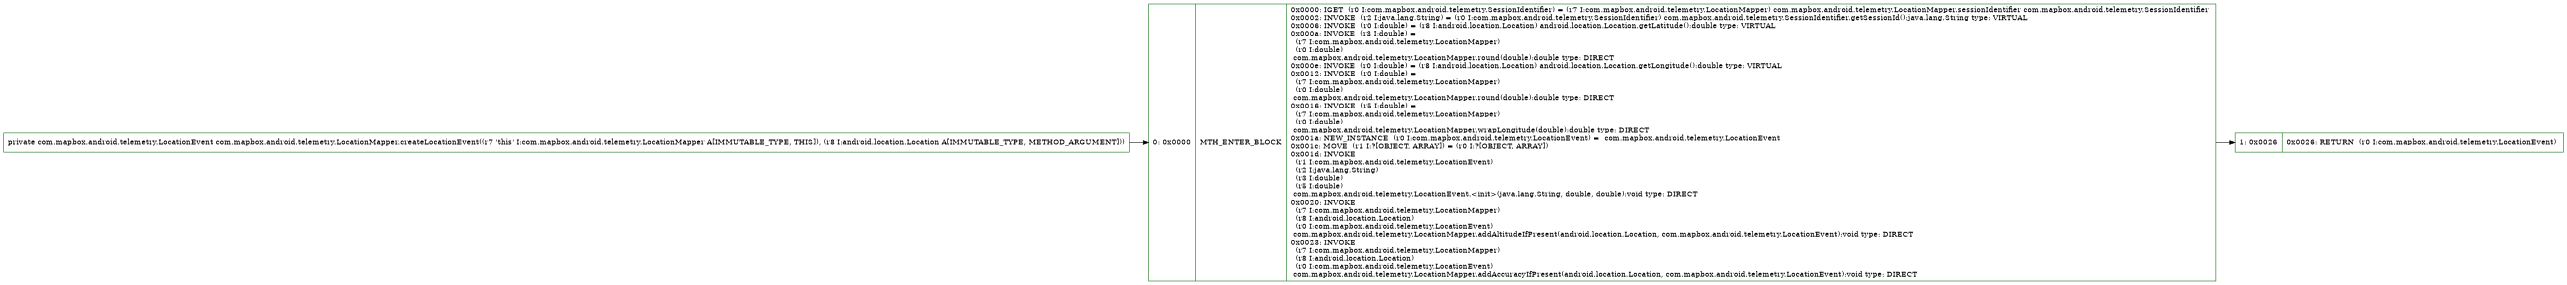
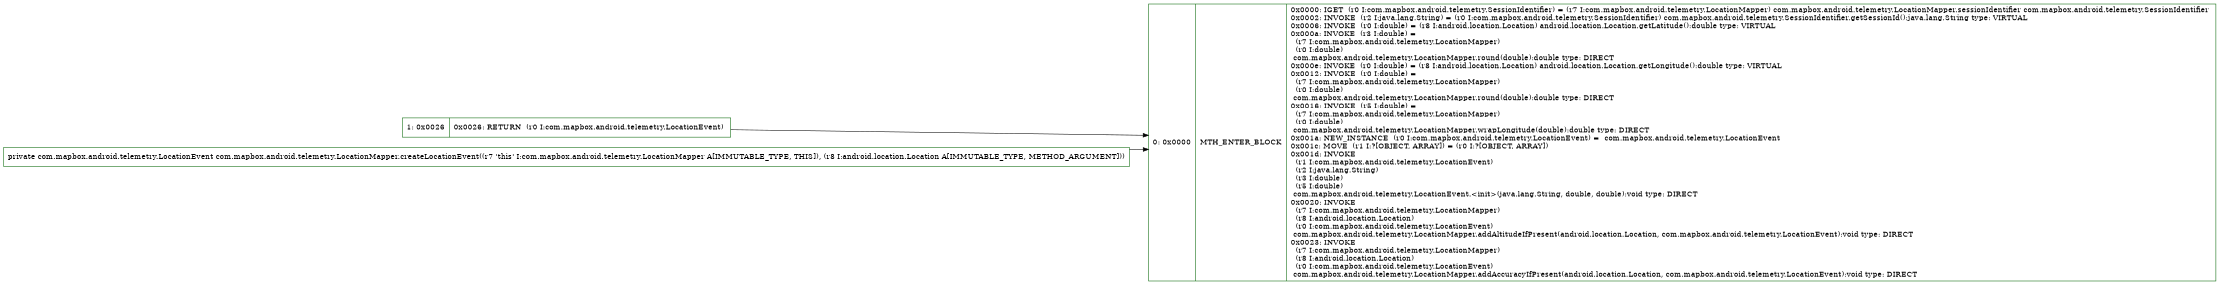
(2223, 143) -> (937, 132)
